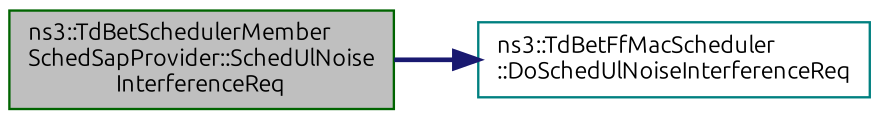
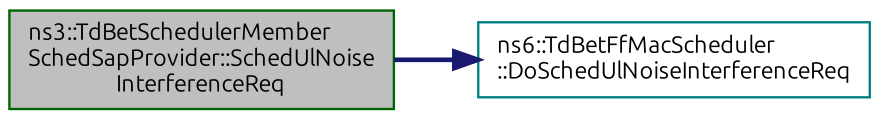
(674, 60) -> (674, 60)
